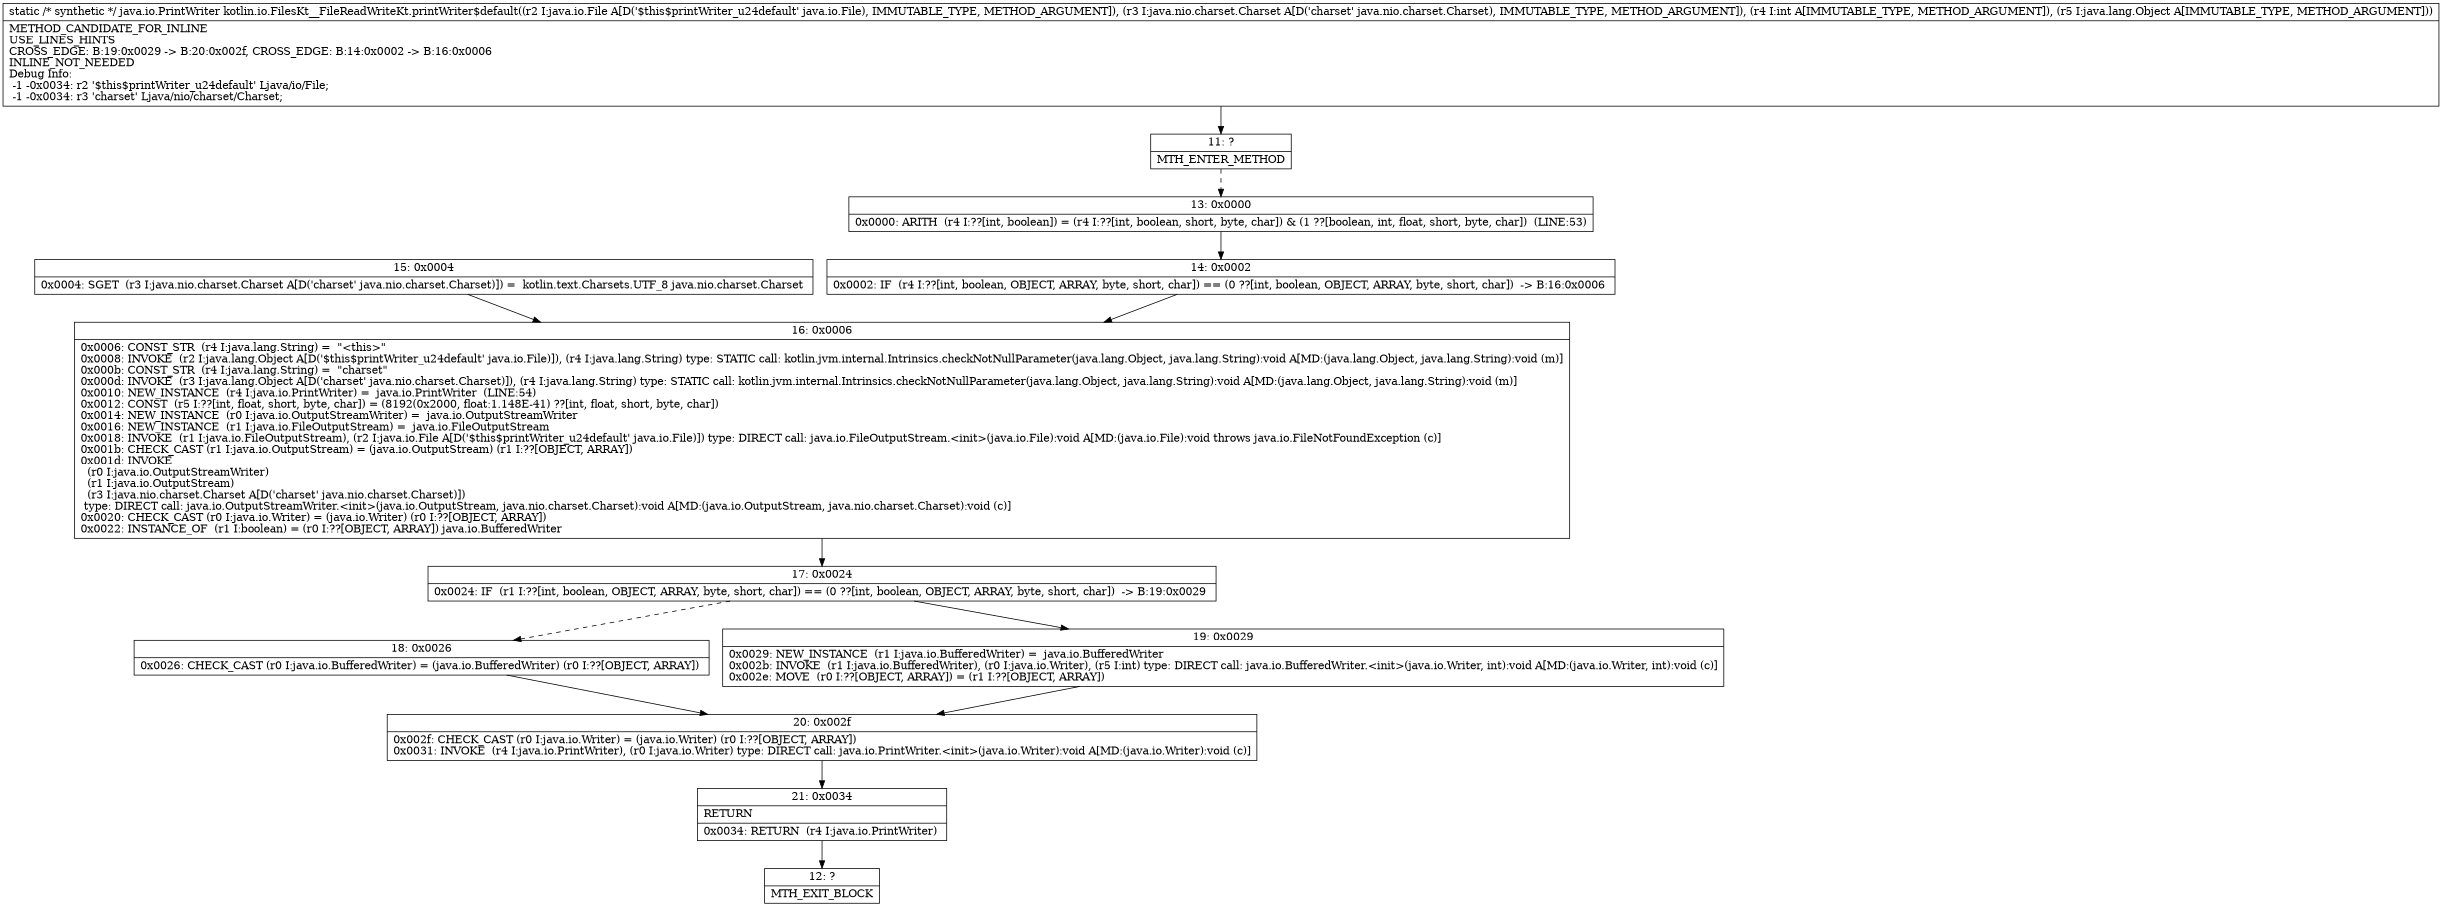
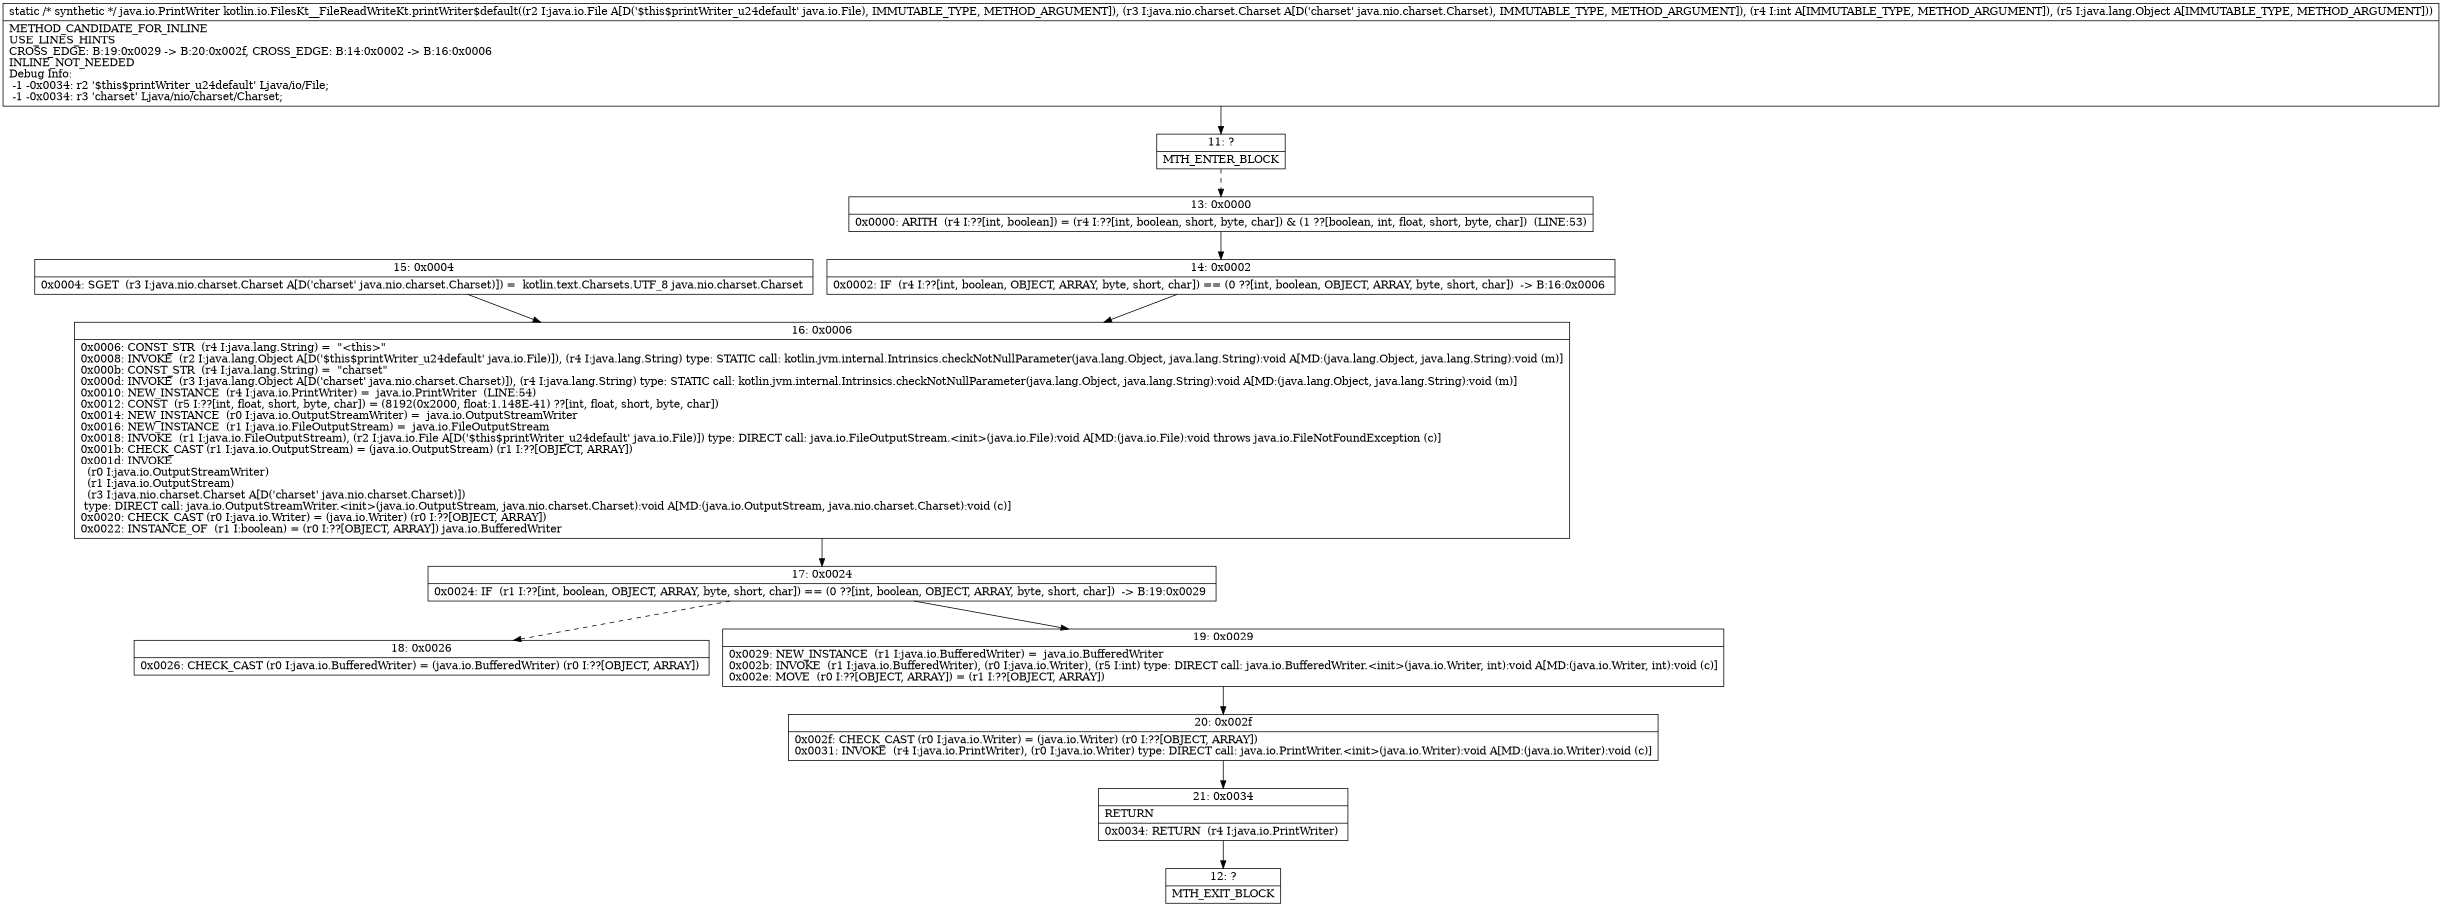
(1221, 160) -> (1221, 160)
(603, 694) -> none
